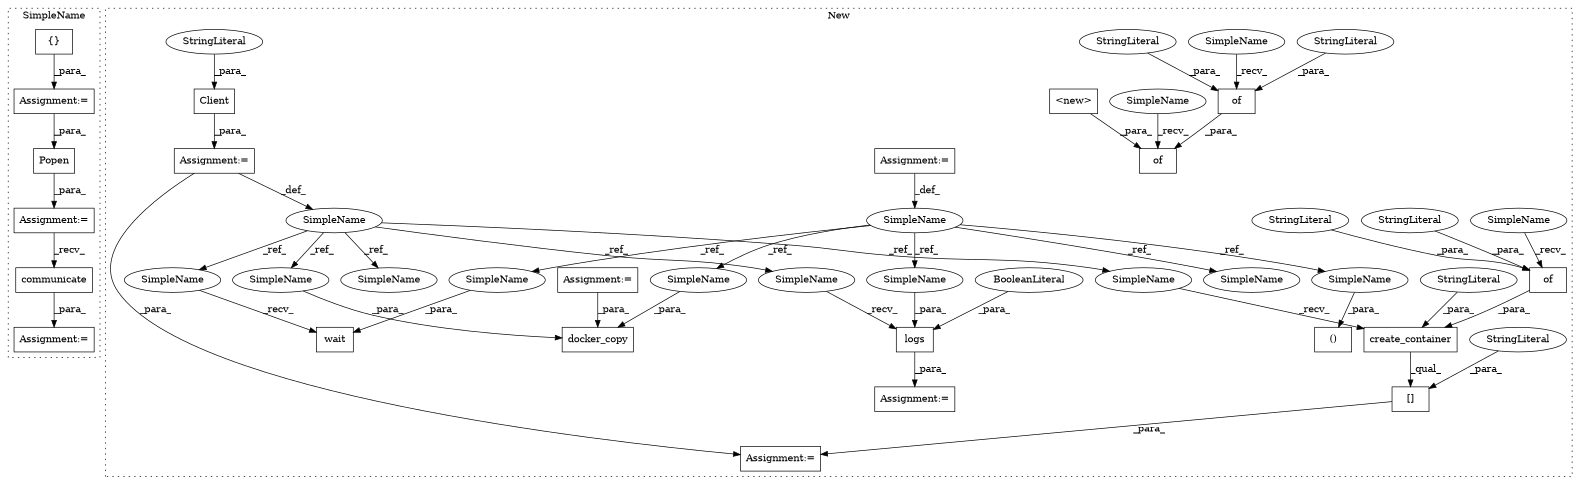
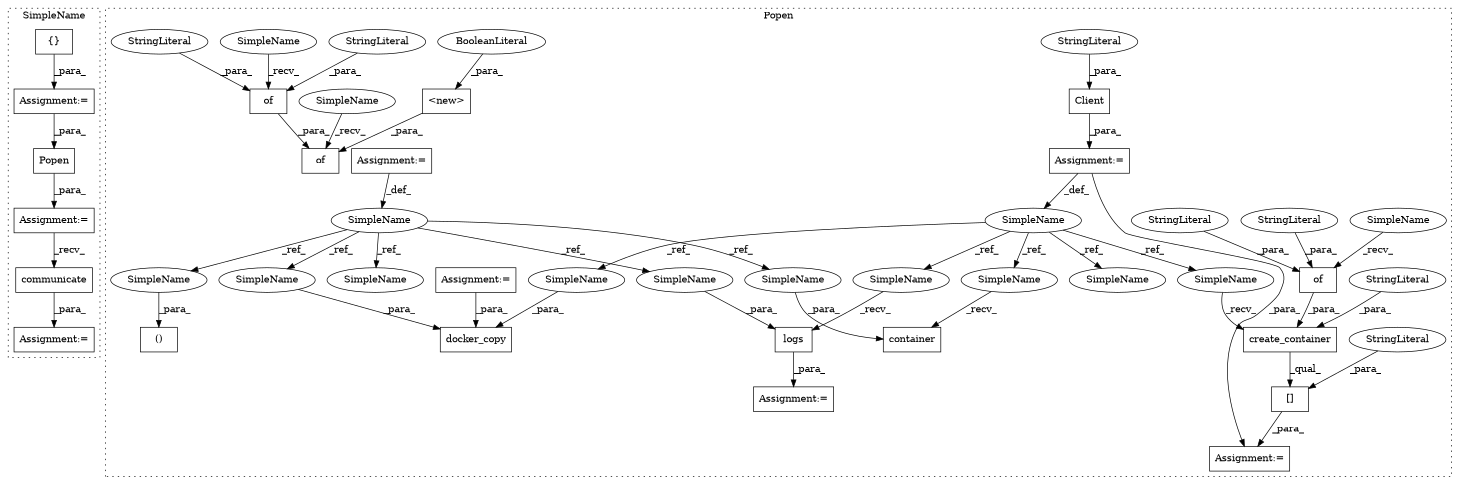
(839, 16) -> (779, 16)
(974, 309) -> (471, 69)
(335, 340) -> (912, 340)
